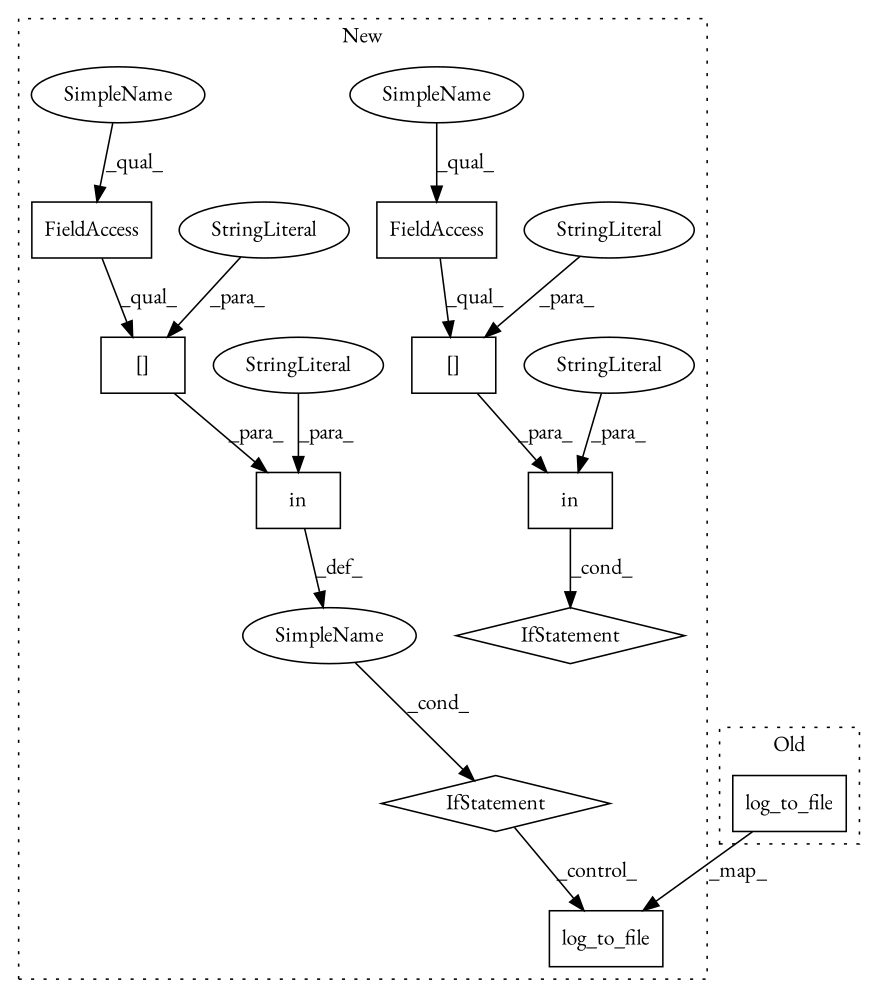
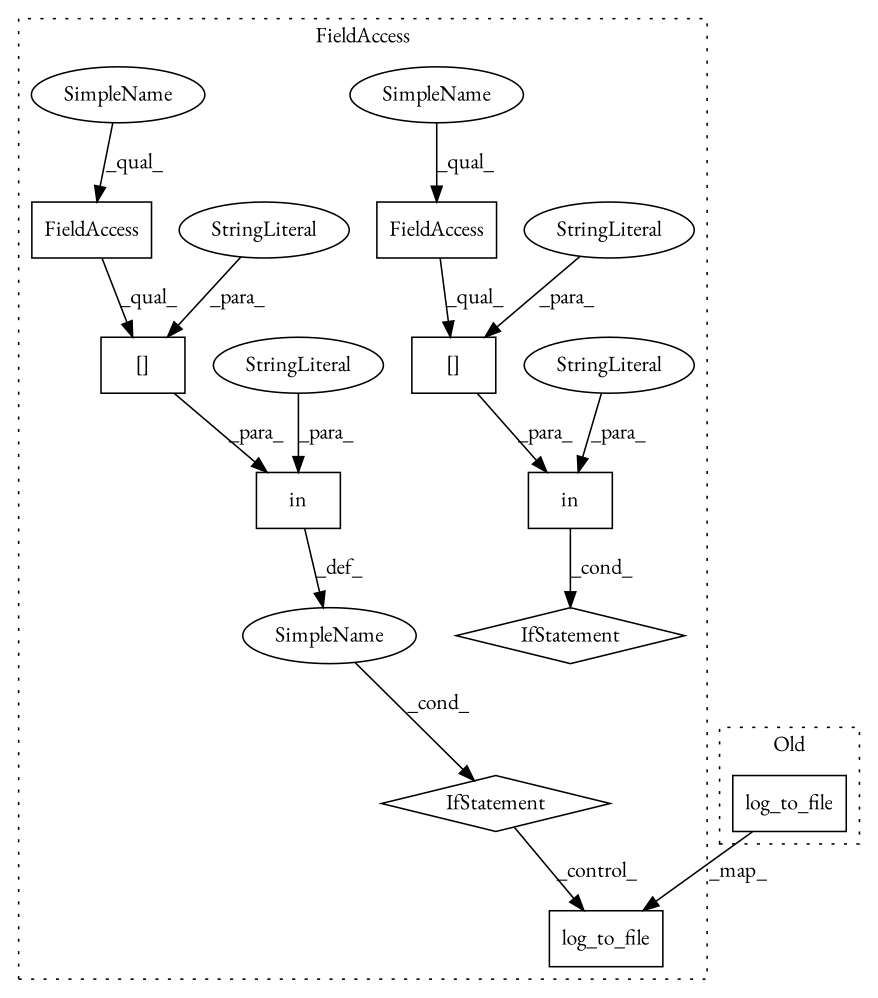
(363, 37) -> (363, 37)
